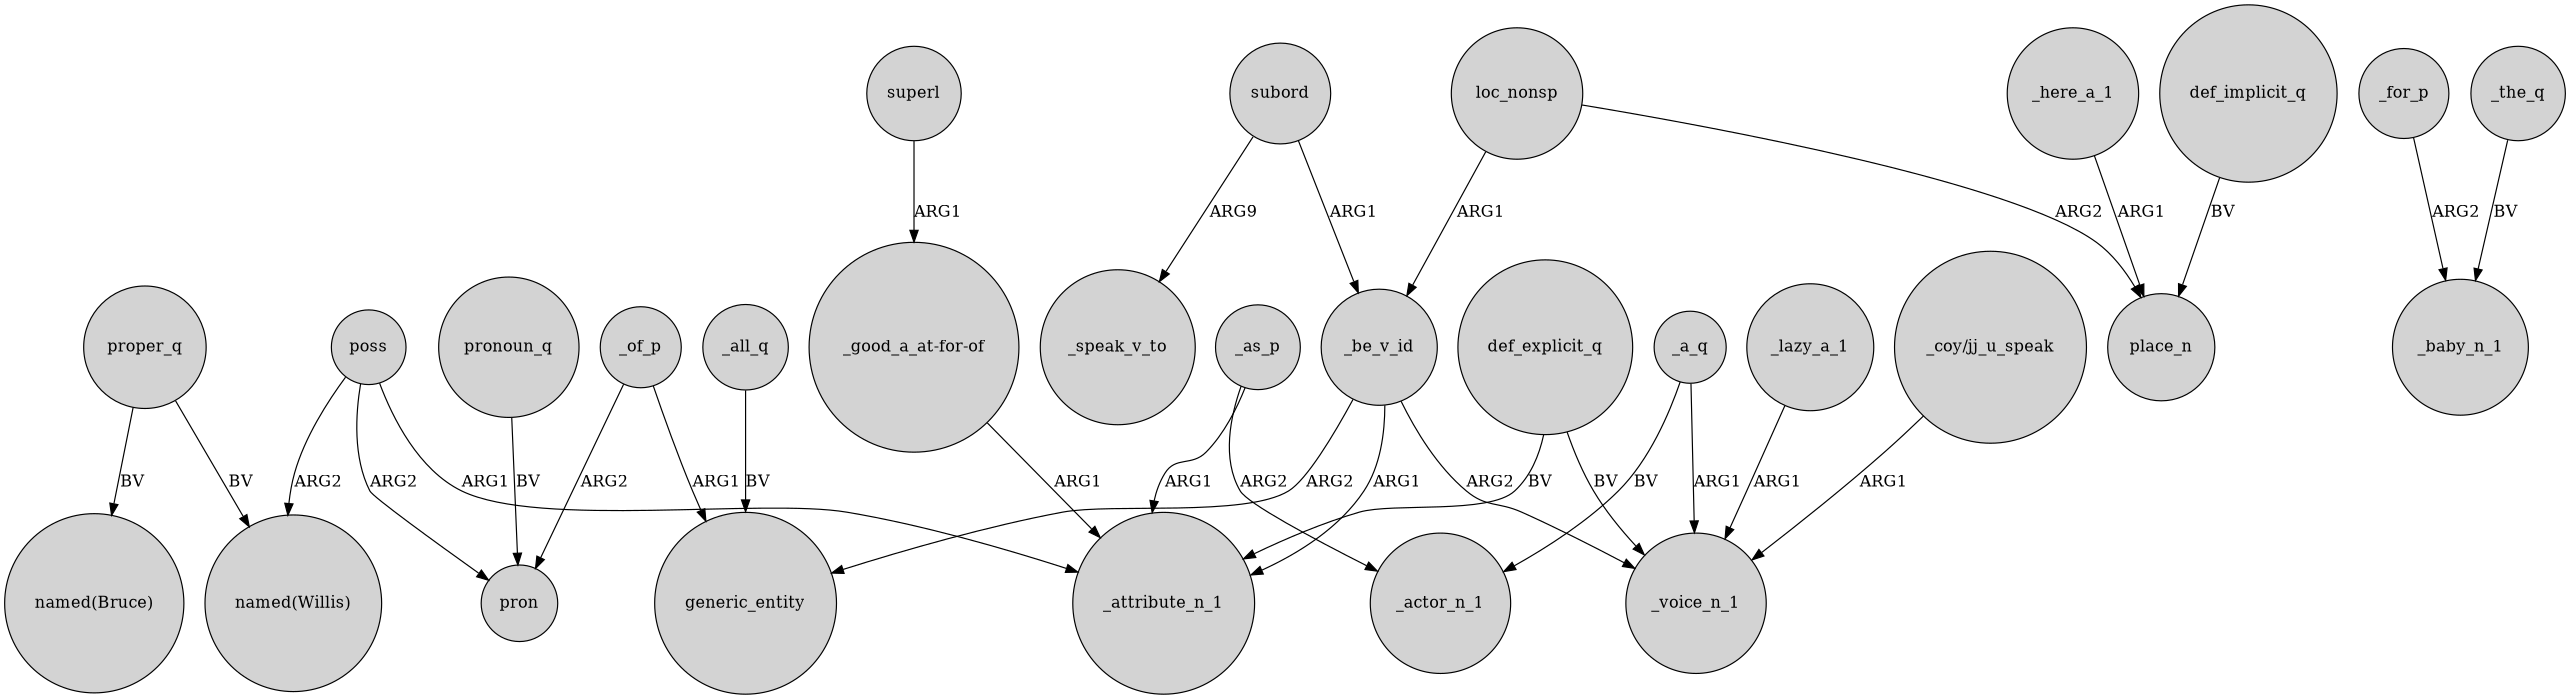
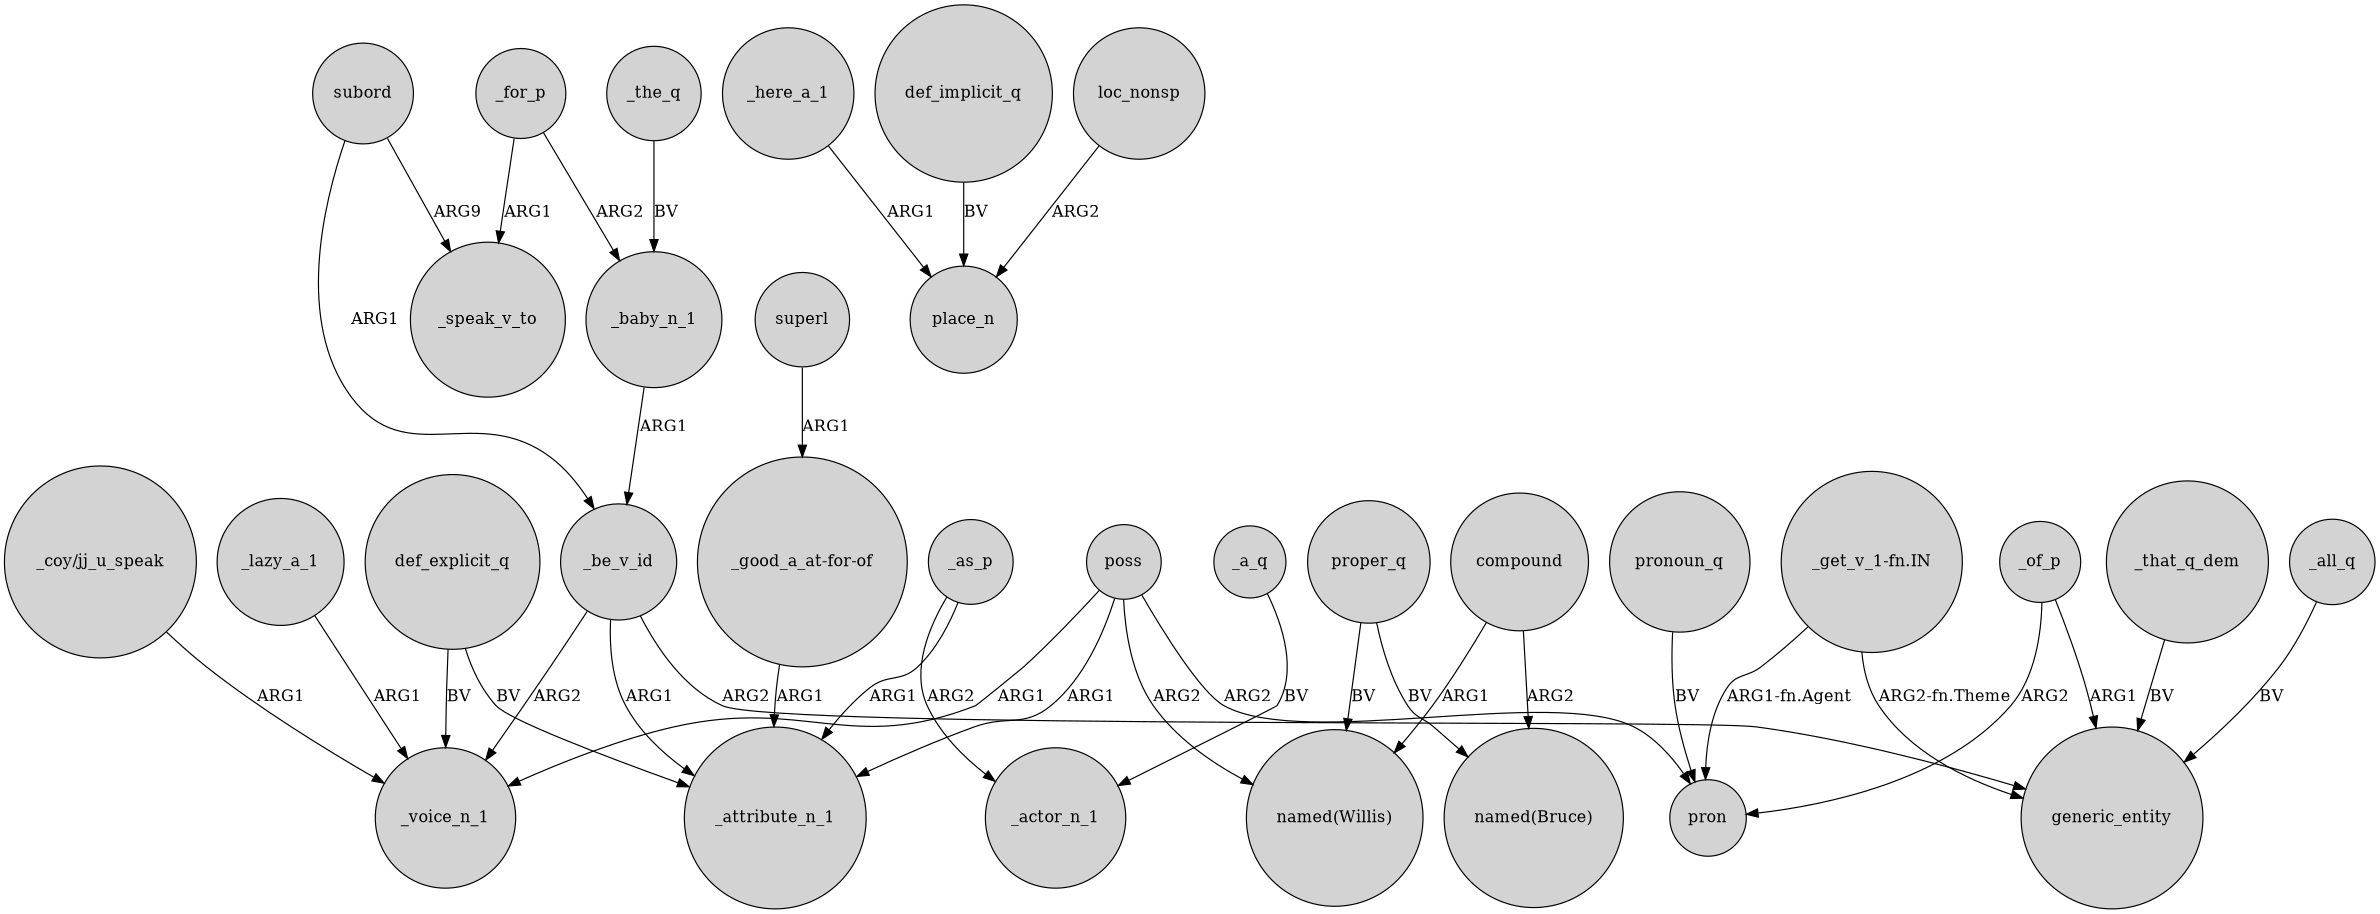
none -> (507, 185)
(1449, 218) -> (636, 440)
(1693, 452) -> (844, 725)
none -> (1520, 562)
none -> (1872, 562)
none -> (2187, 562)
